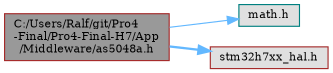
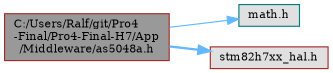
(269, 58) -> (269, 58)
